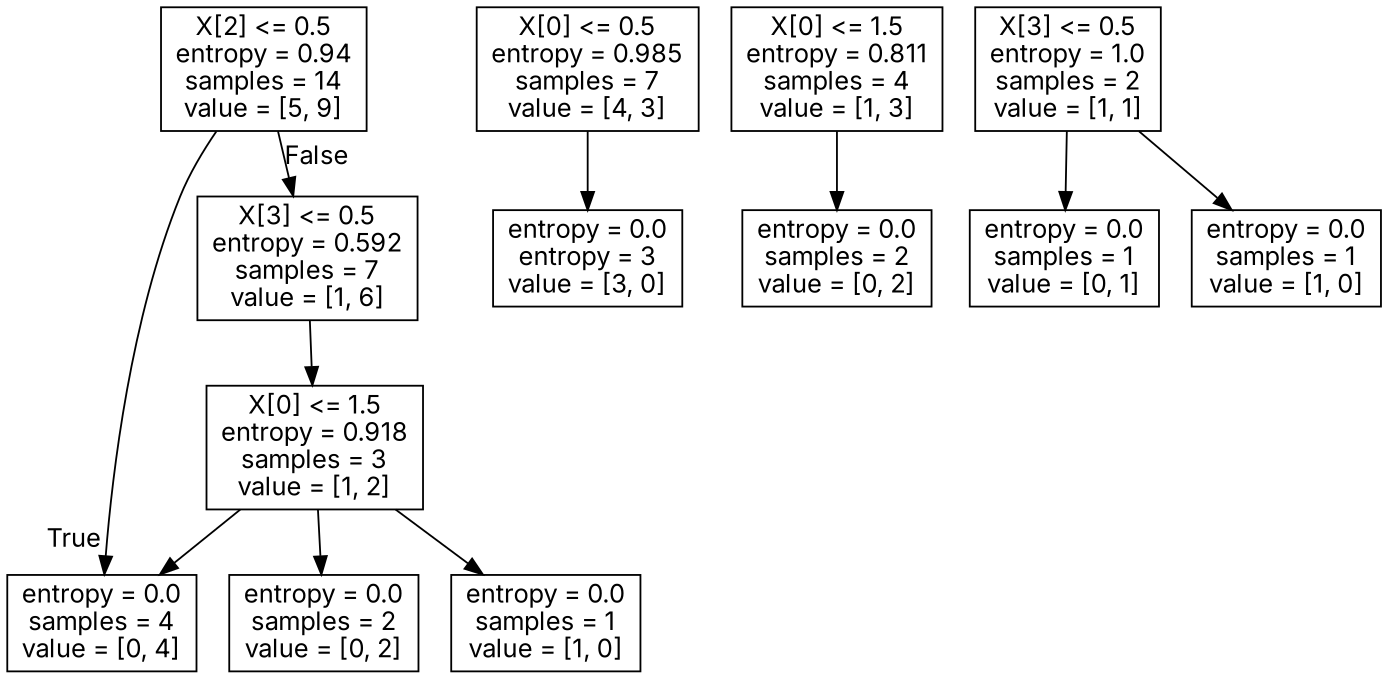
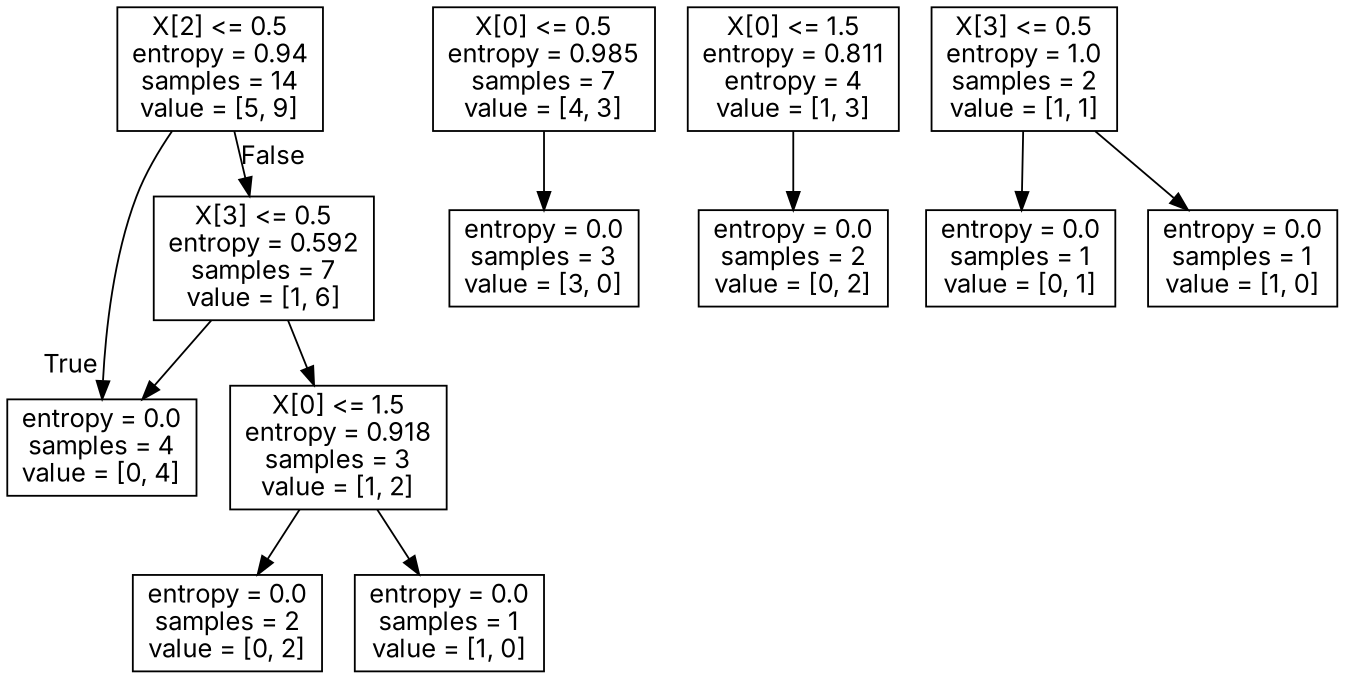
(837, 69) -> (793, 69)
(588, 258) -> (544, 258)
(207, 536) -> (183, 353)
